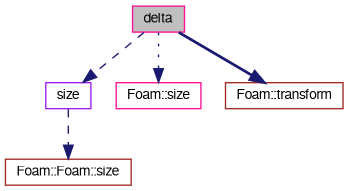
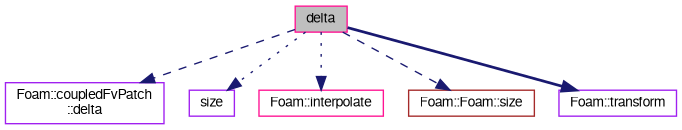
(119, 53) -> (272, 57)
(159, 96) -> (321, 103)
(284, 96) -> (618, 103)
none -> (85, 103)
(68, 127) -> (390, 58)
